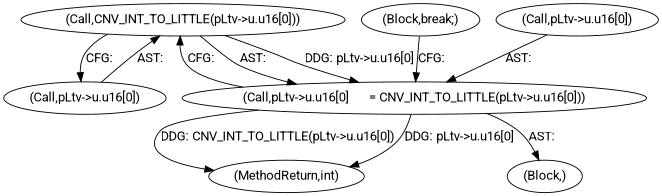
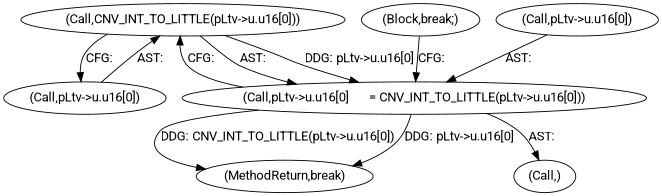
(287, 176) -> (285, 176)
(545, 176) -> (545, 176)
